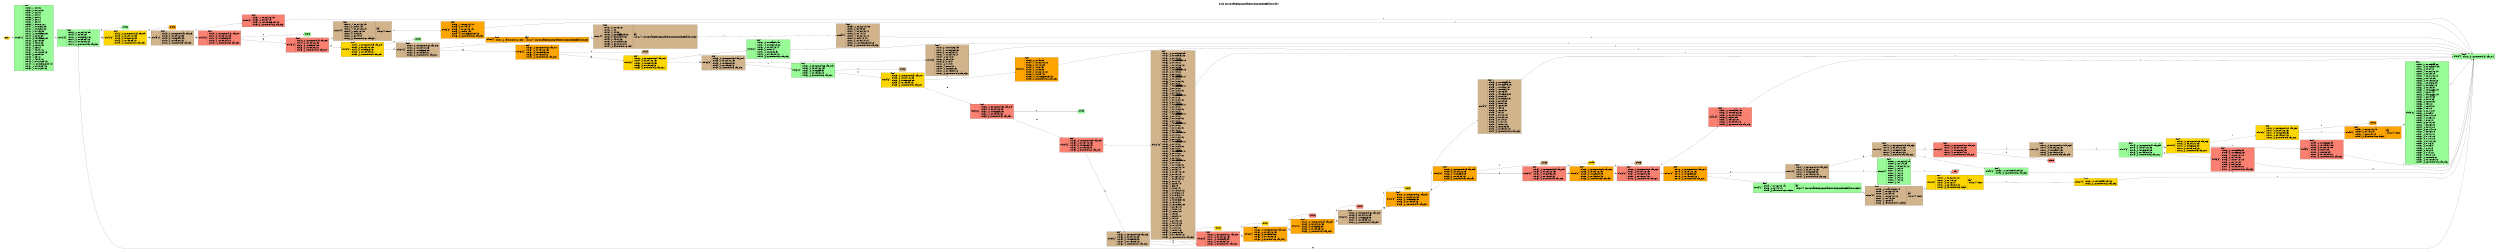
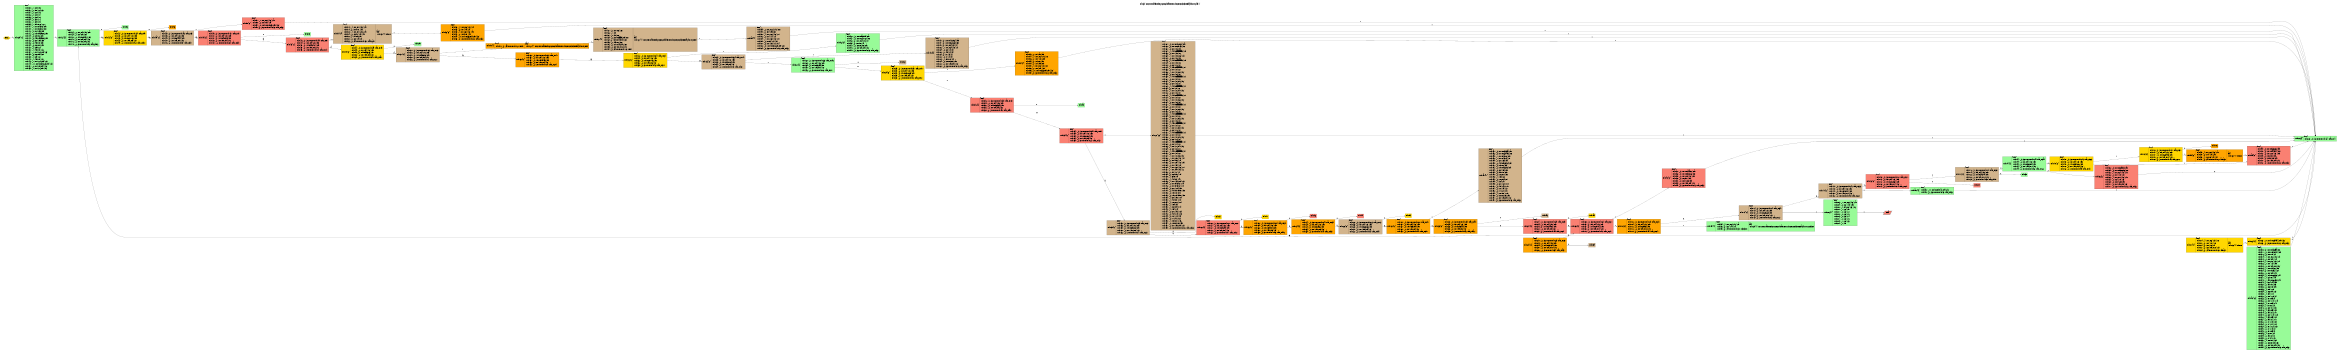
(645, 52) -> none
(2402, 126) -> (2245, 156)
(1568, 174) -> (1568, 226)
none -> (2024, 175)
(1894, 196) -> none
